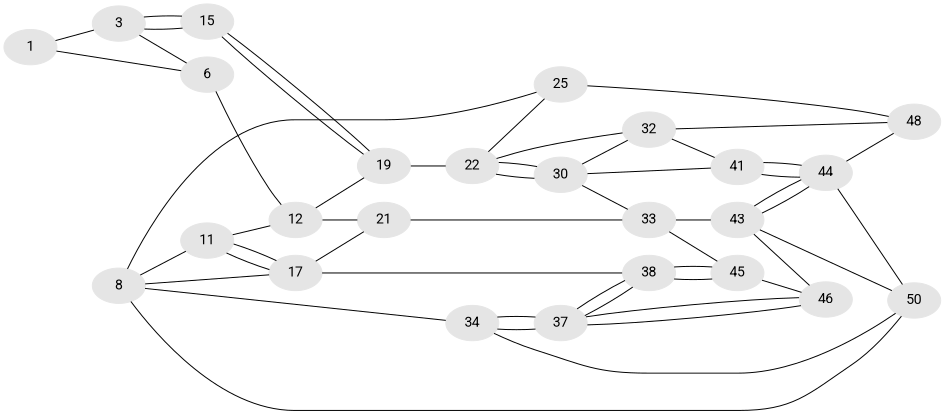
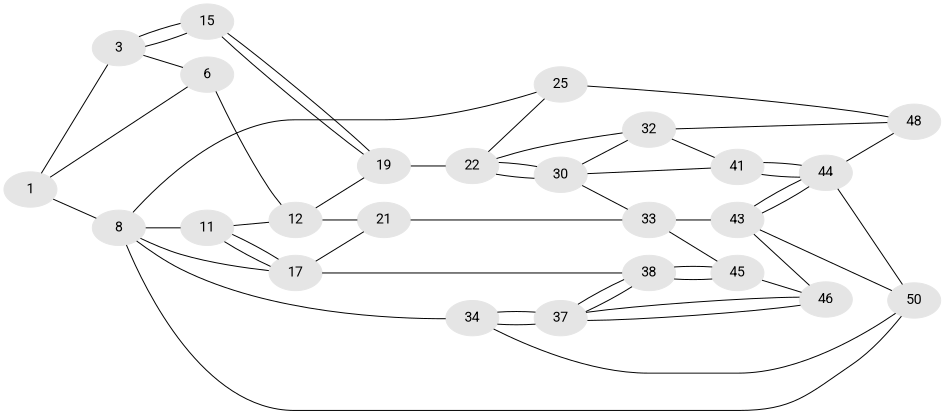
none -> (75, 209)
